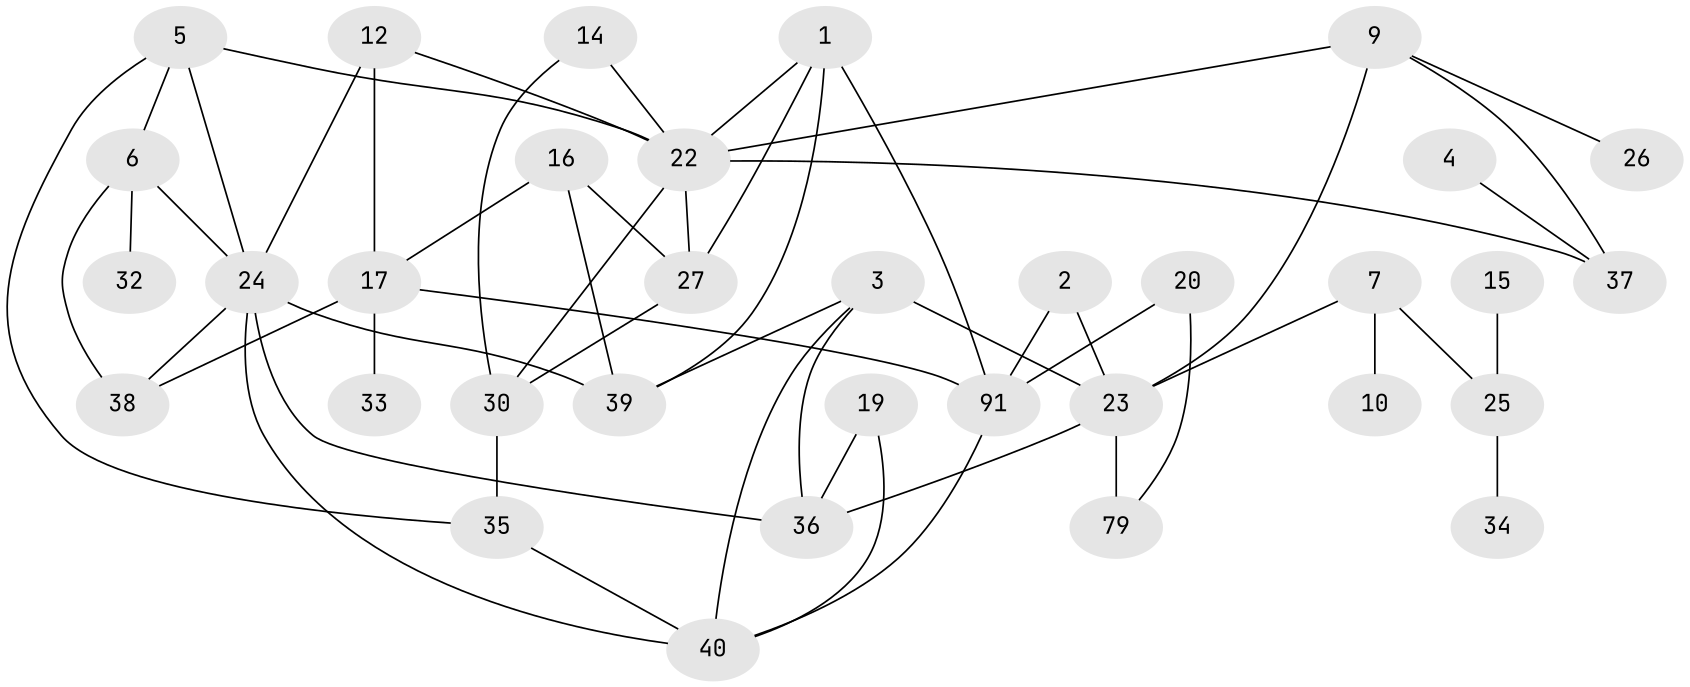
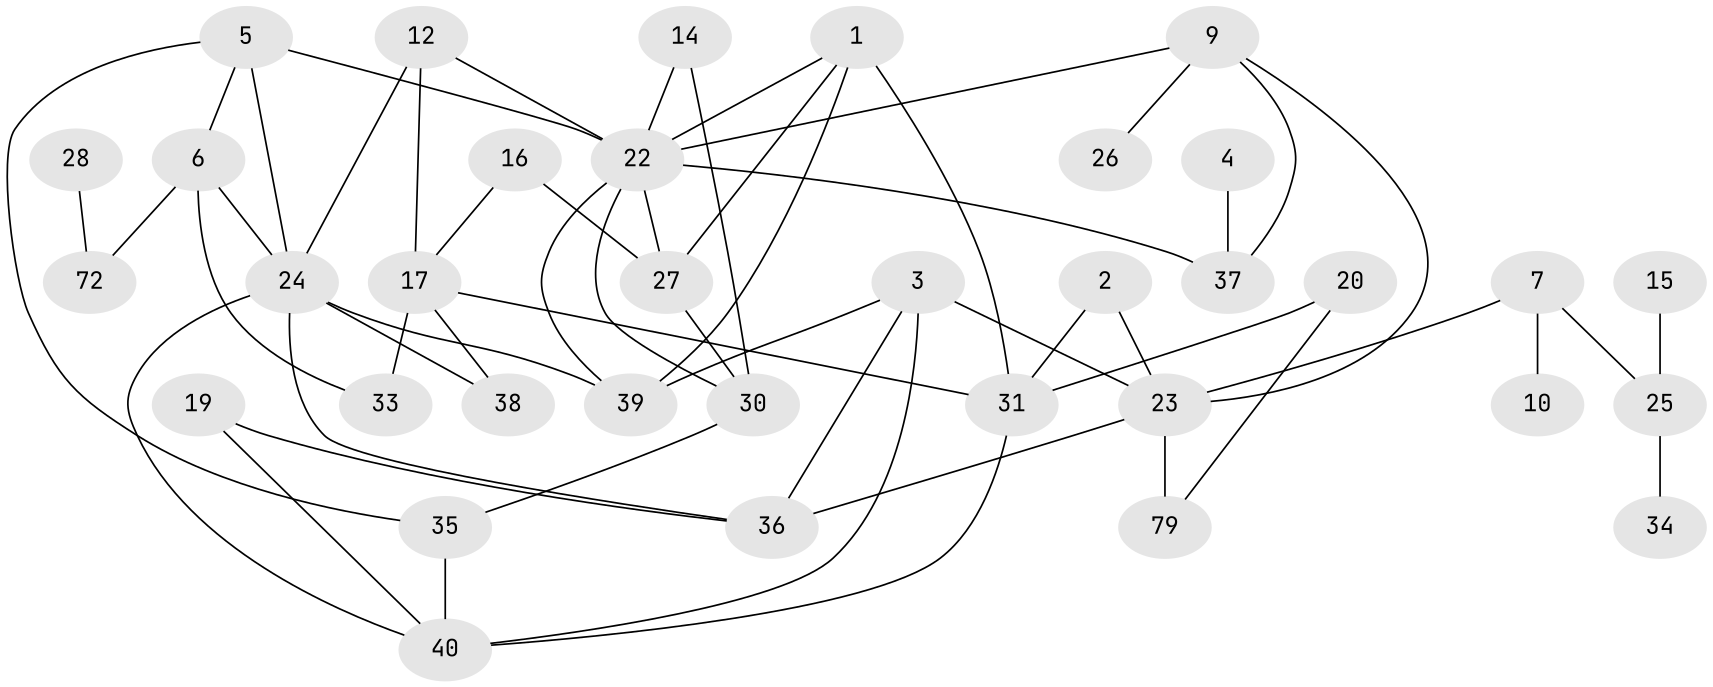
none -> (76, 160)
(587, 269) -> (542, 280)
(62, 280) -> (234, 317)
(129, 282) -> (90, 282)
(994, 405) -> (1012, 405)
